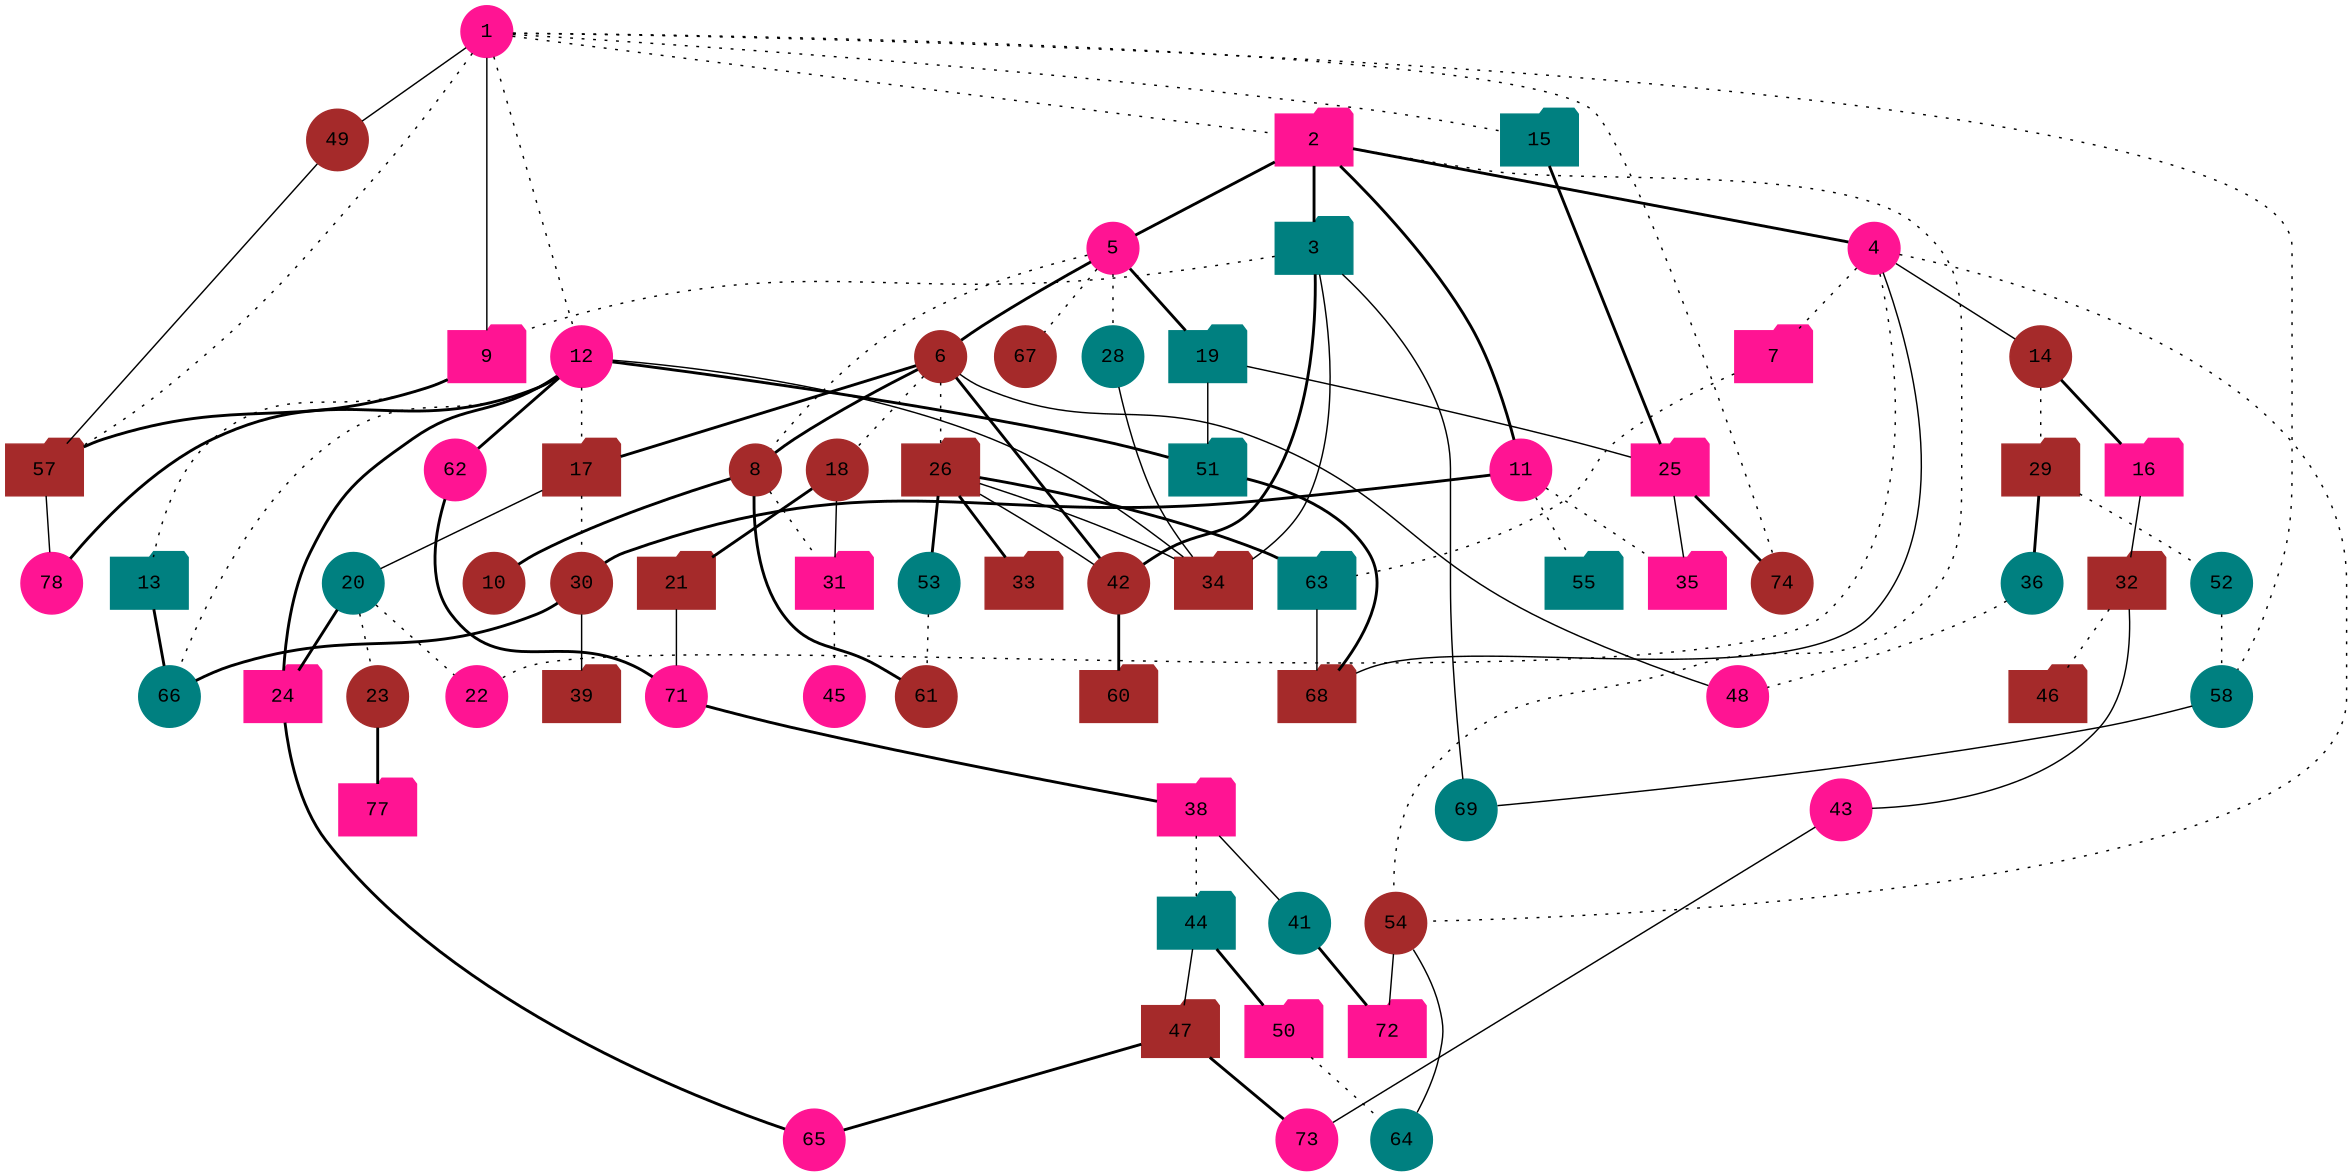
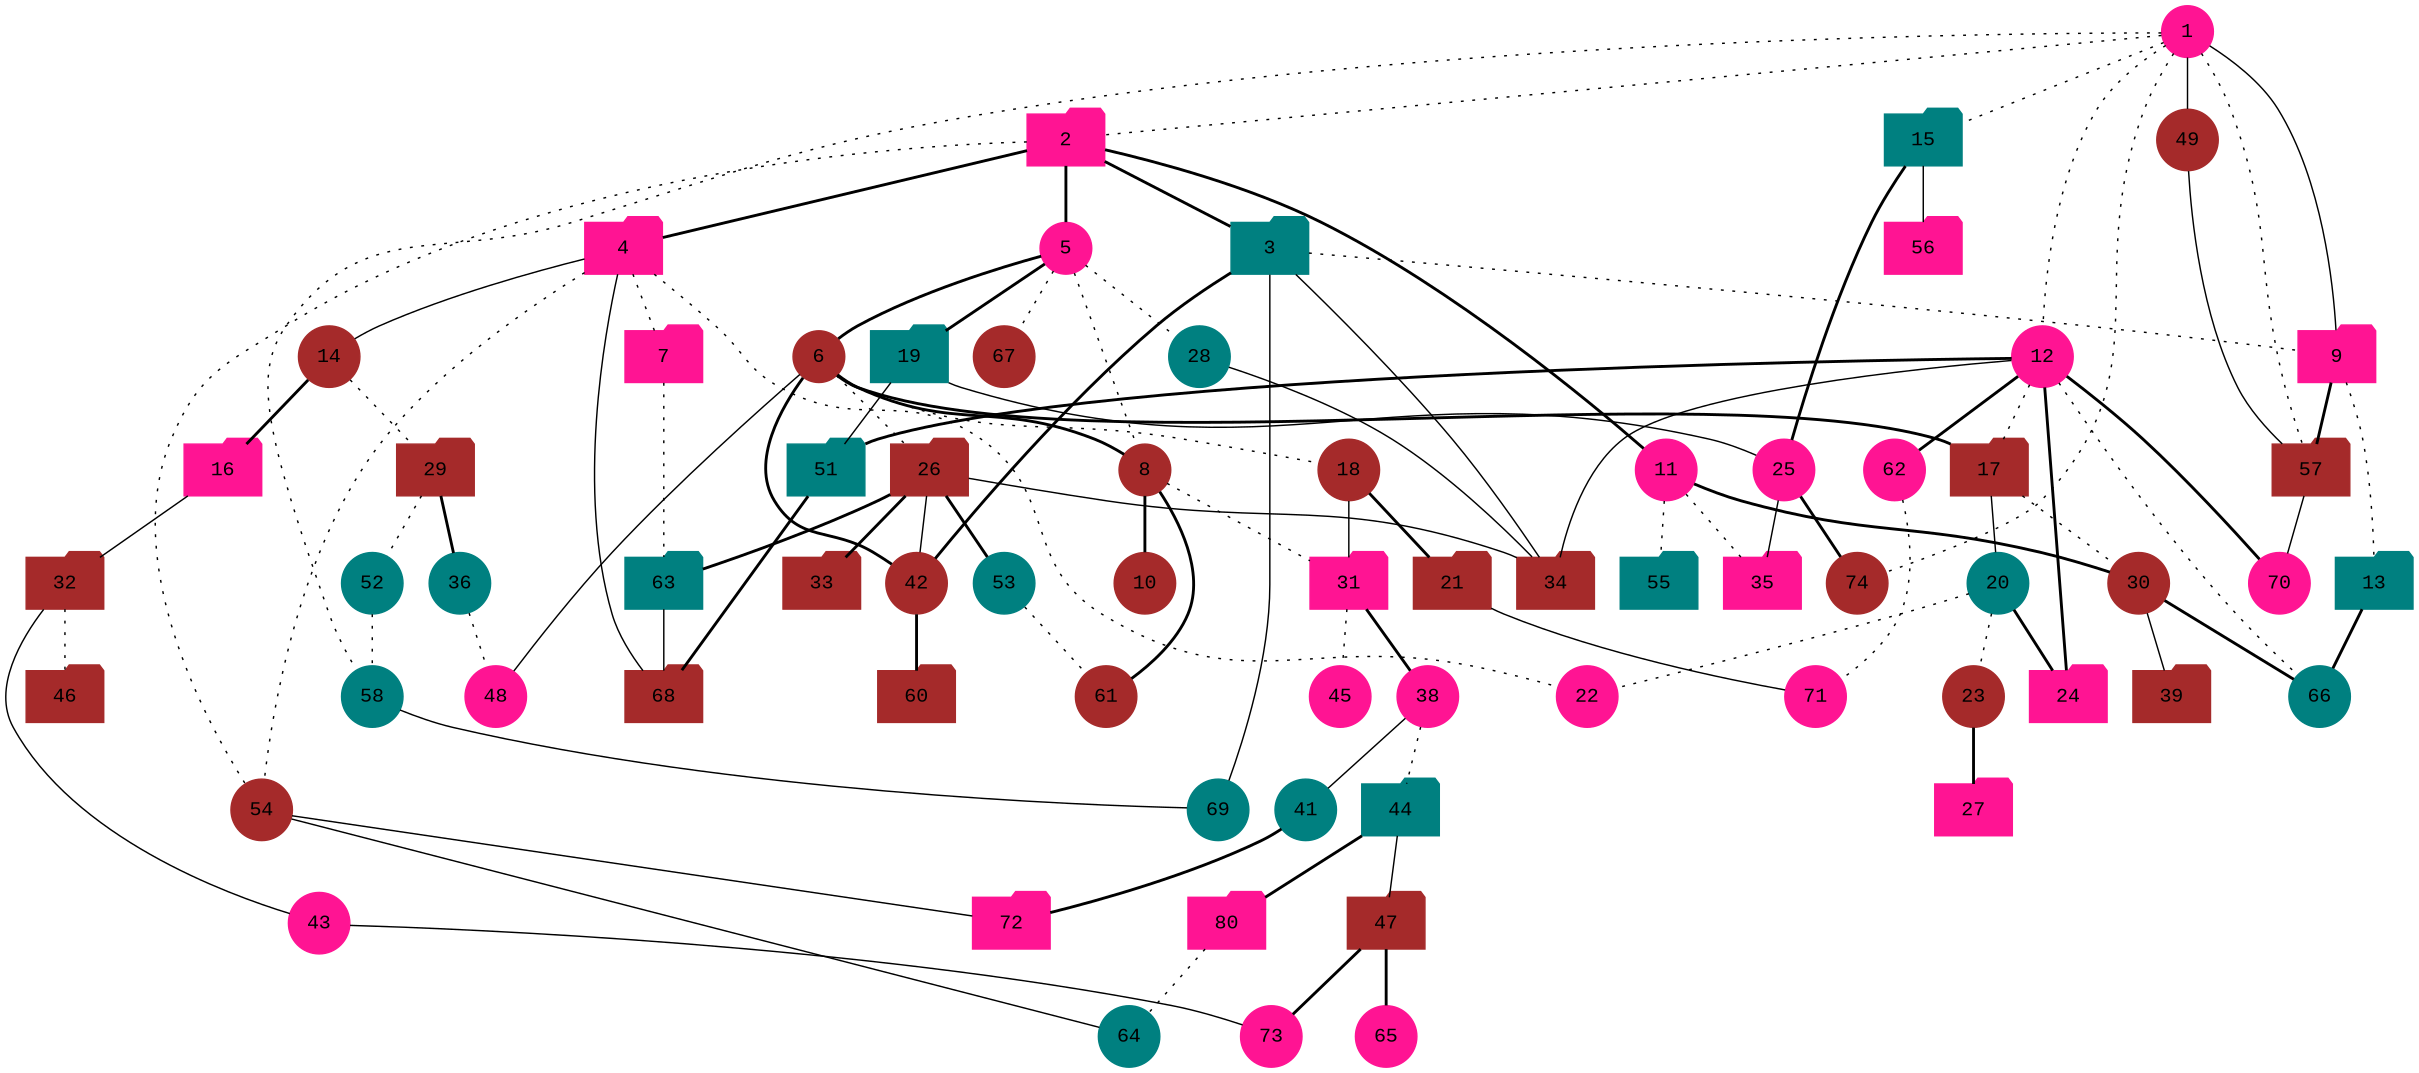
(1874, 248) -> (624, 248)
none -> (1923, 248)
(1670, 470) -> (1784, 470)
(52, 583) -> (2279, 583)
(489, 645) -> (1905, 601)
(931, 757) -> (1388, 640)
(378, 810) -> (1974, 810)
(1196, 810) -> (1428, 697)
(483, 981) -> none
(1284, 1032) -> (1227, 923)
